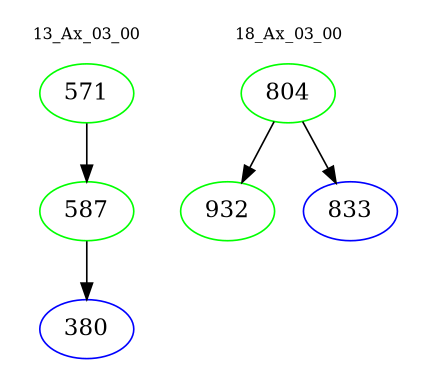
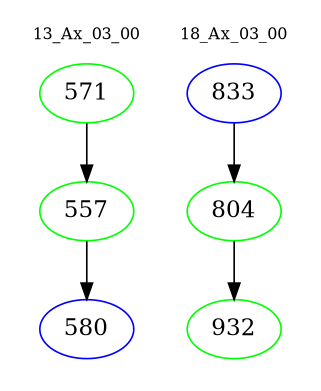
(315, 145) -> (234, 144)
(87, 211) -> (87, 211)
(87, 329) -> (87, 329)
